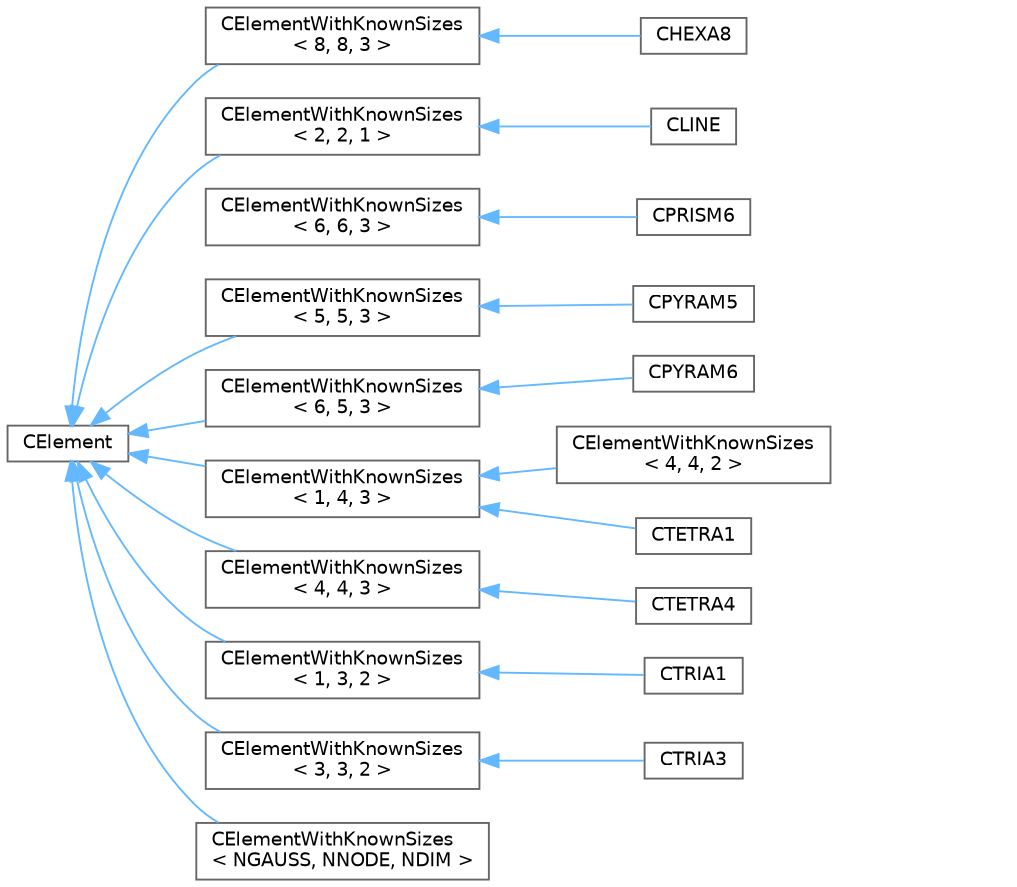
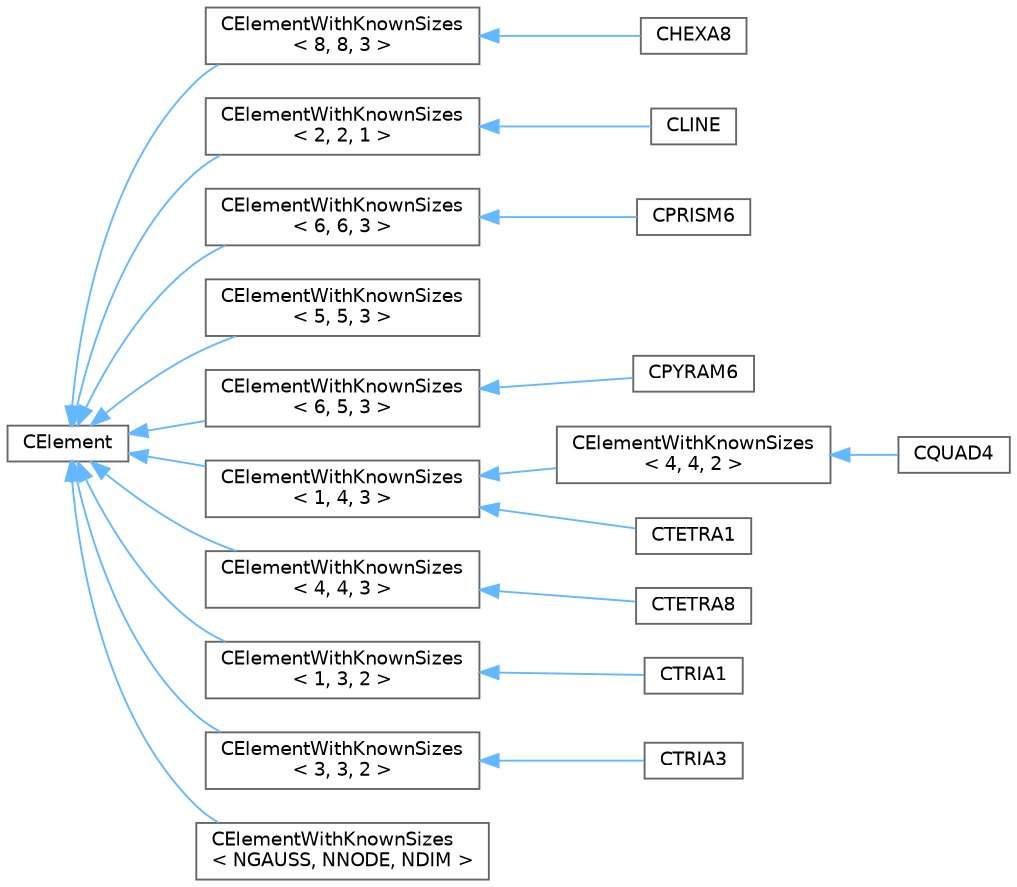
(694, 304) -> none
none -> (143, 315)
none -> (954, 455)
(694, 606) -> (694, 606)
